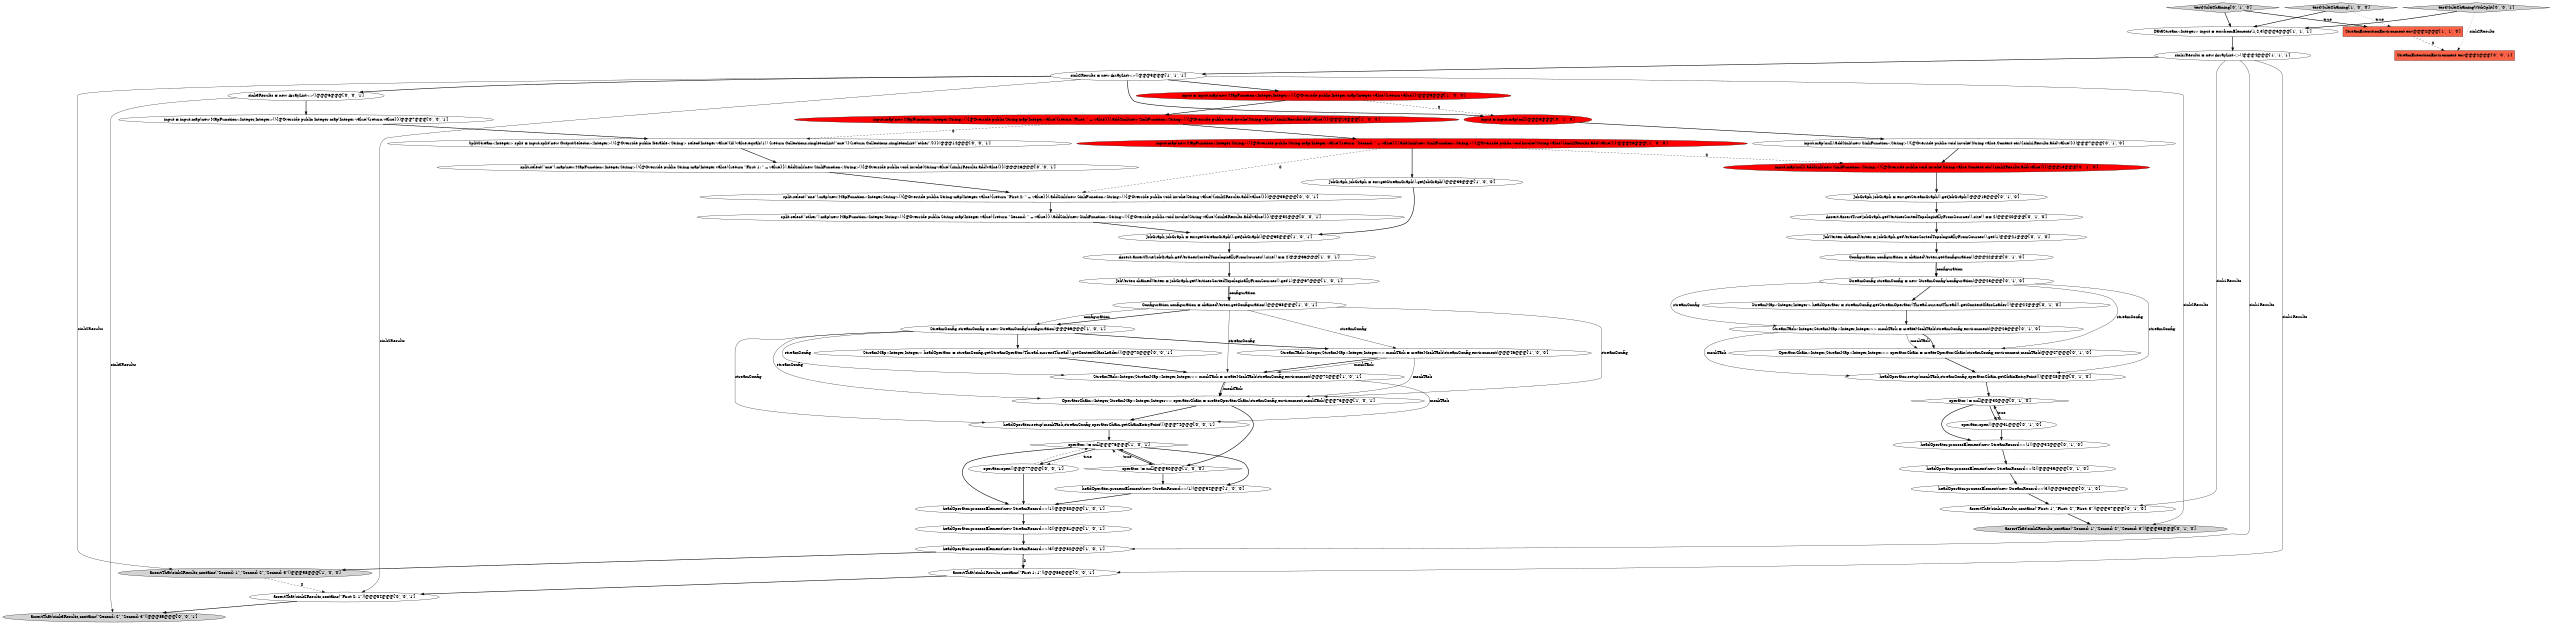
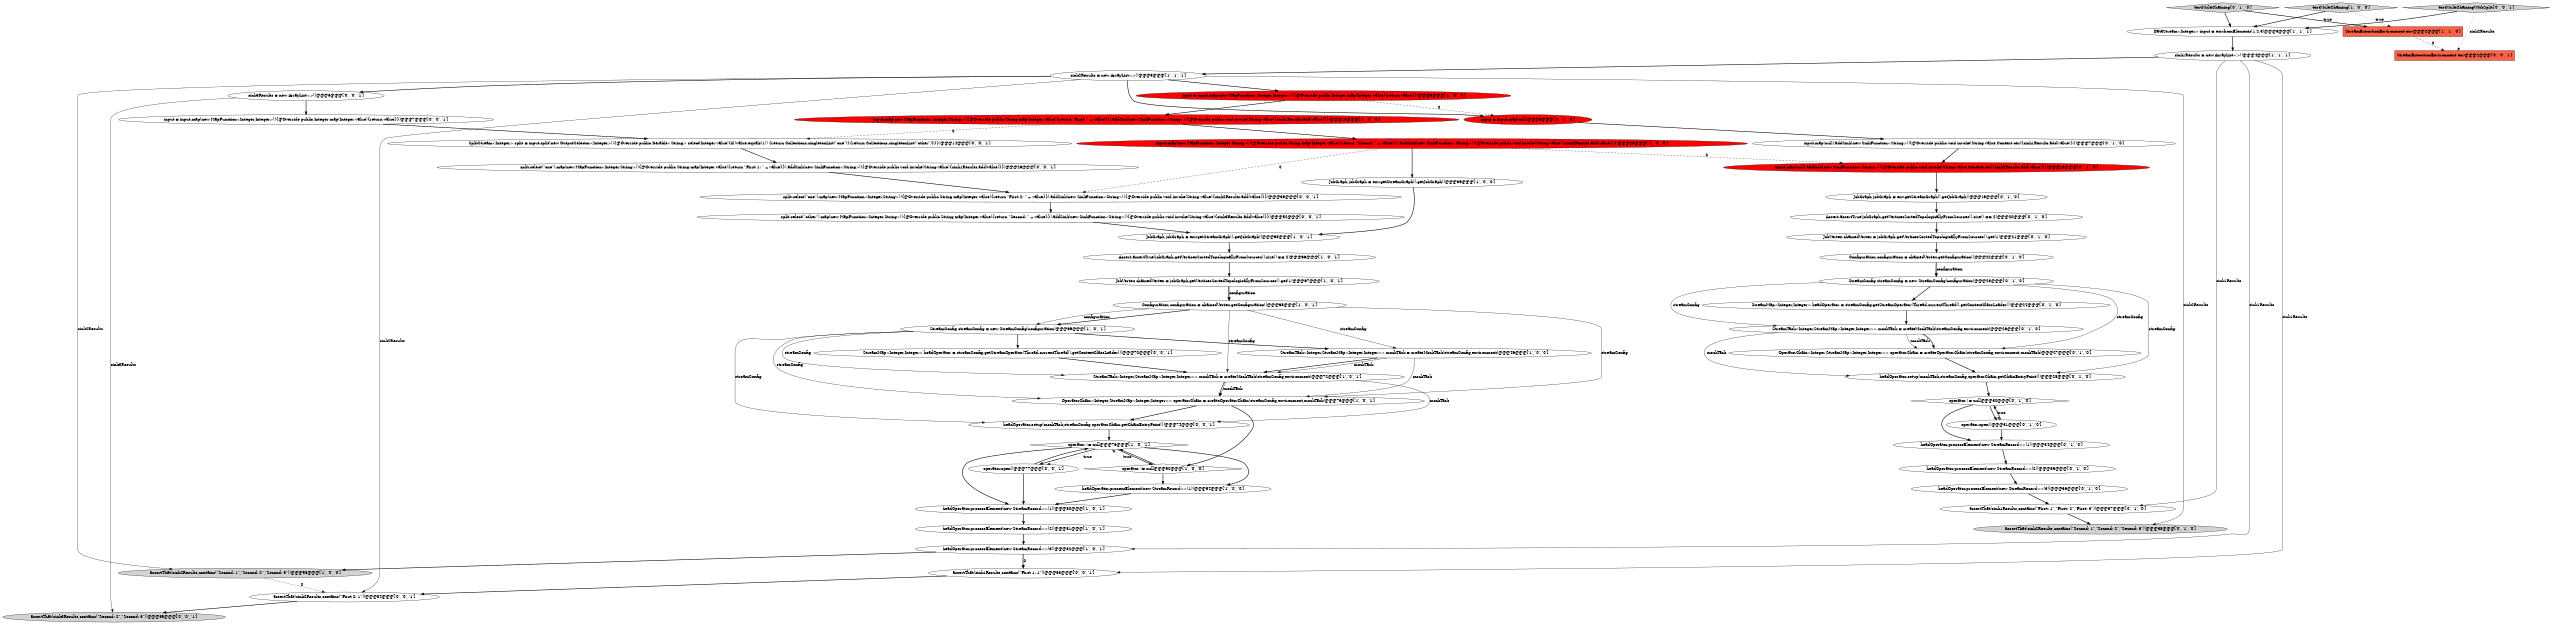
(1059, 455) -> (1059, 455)
